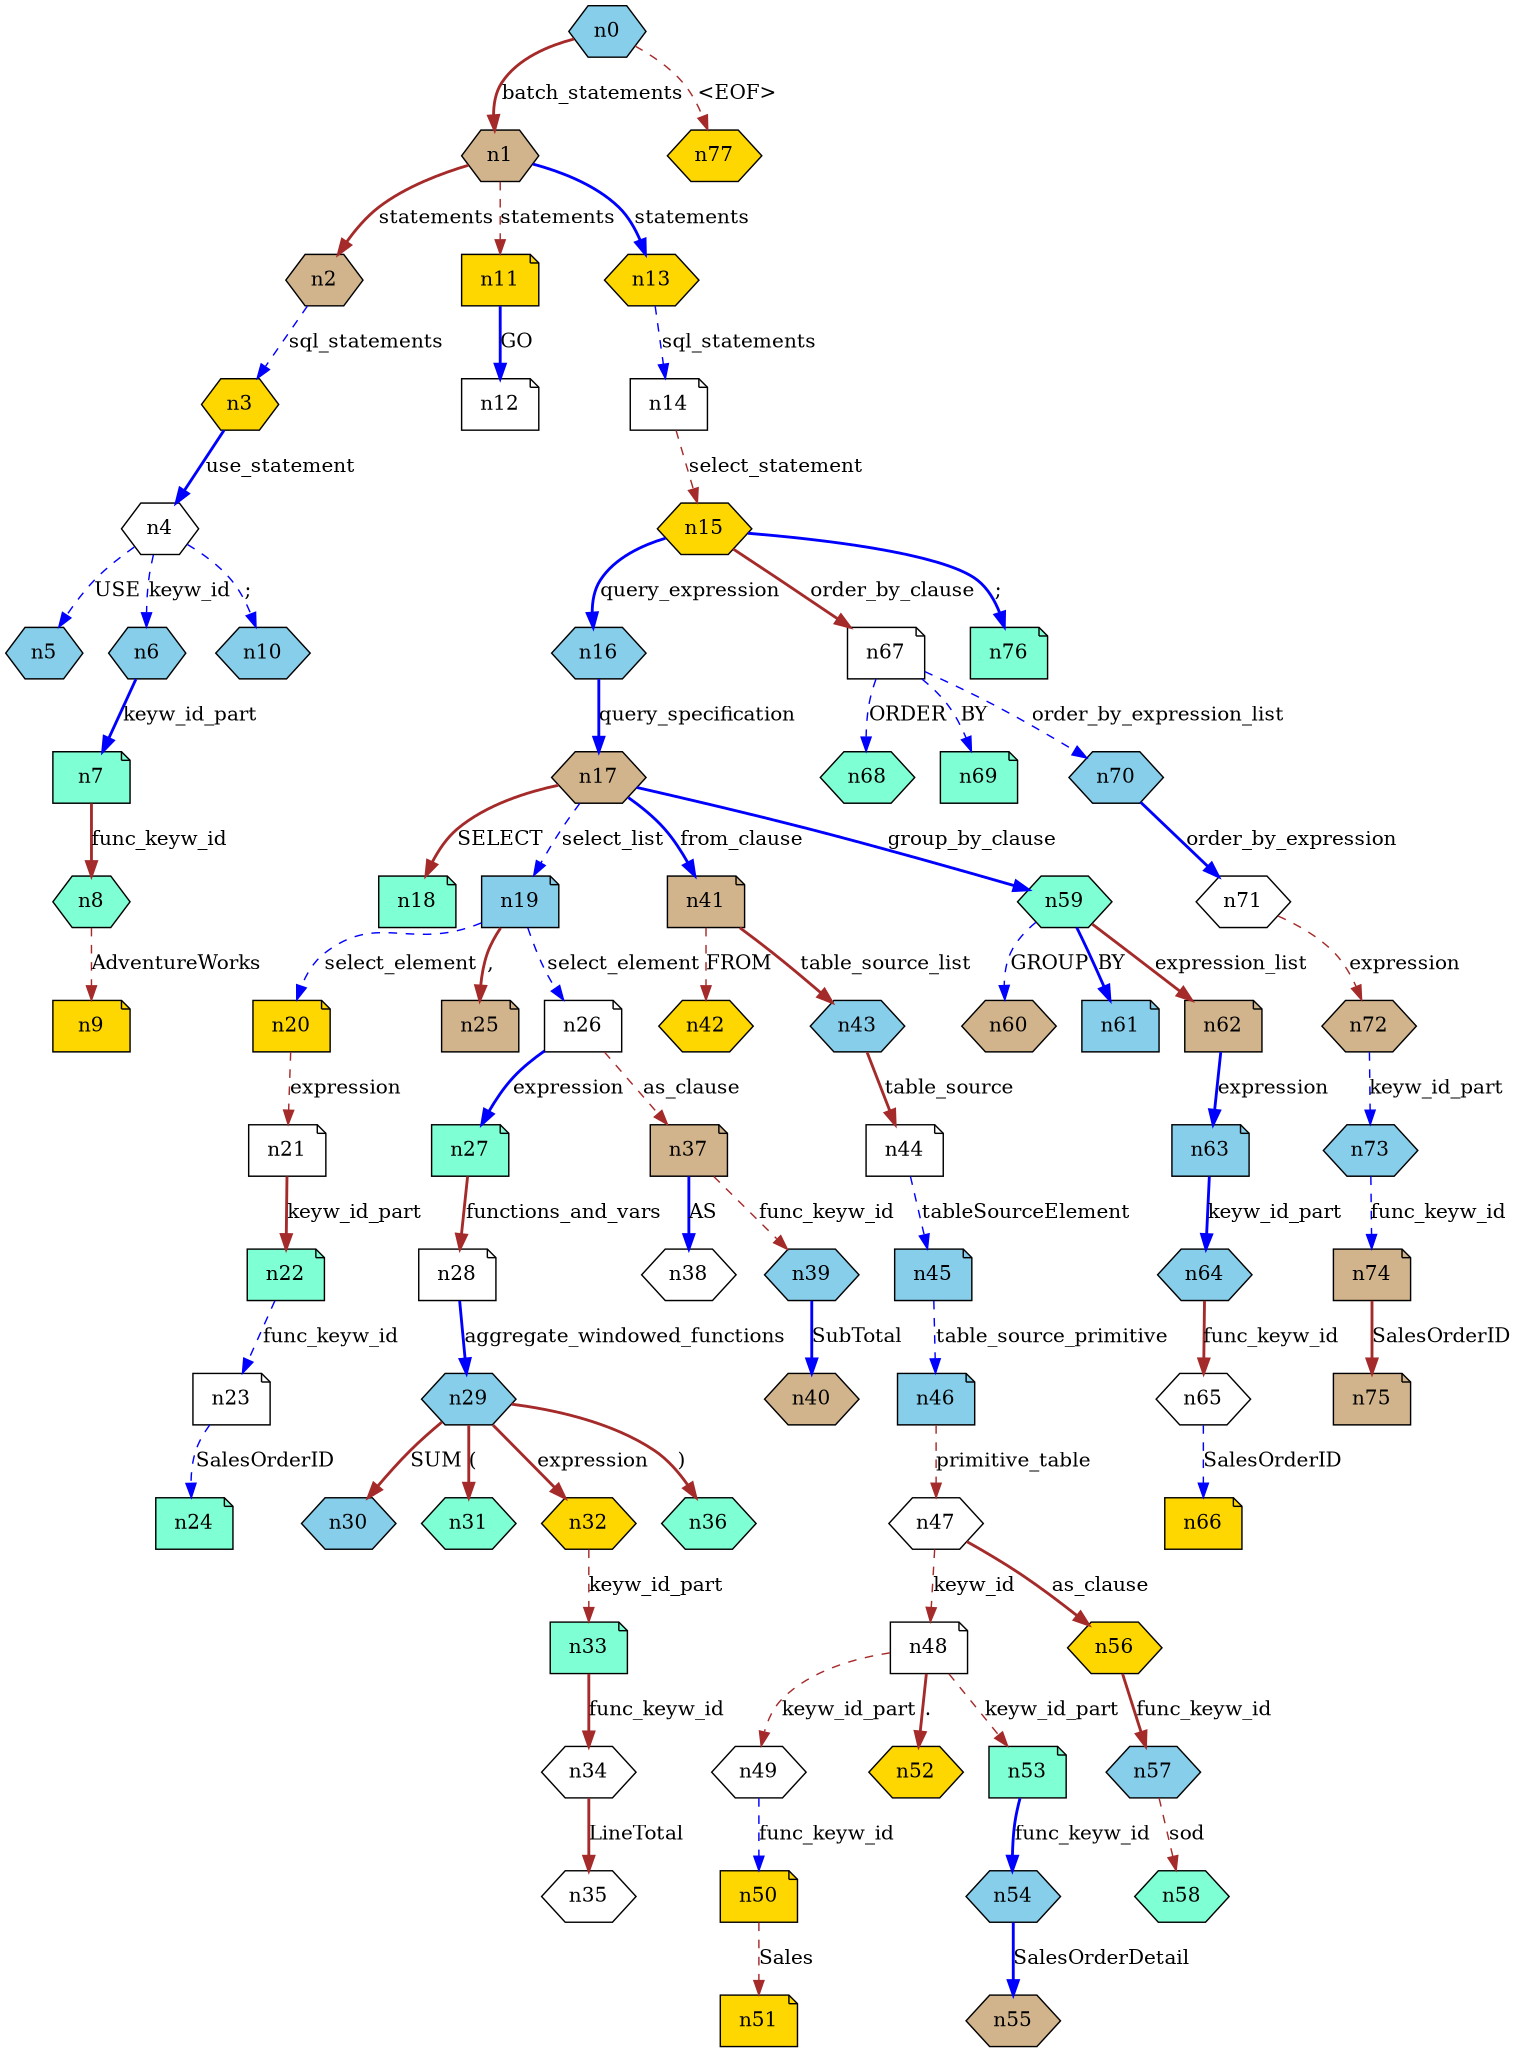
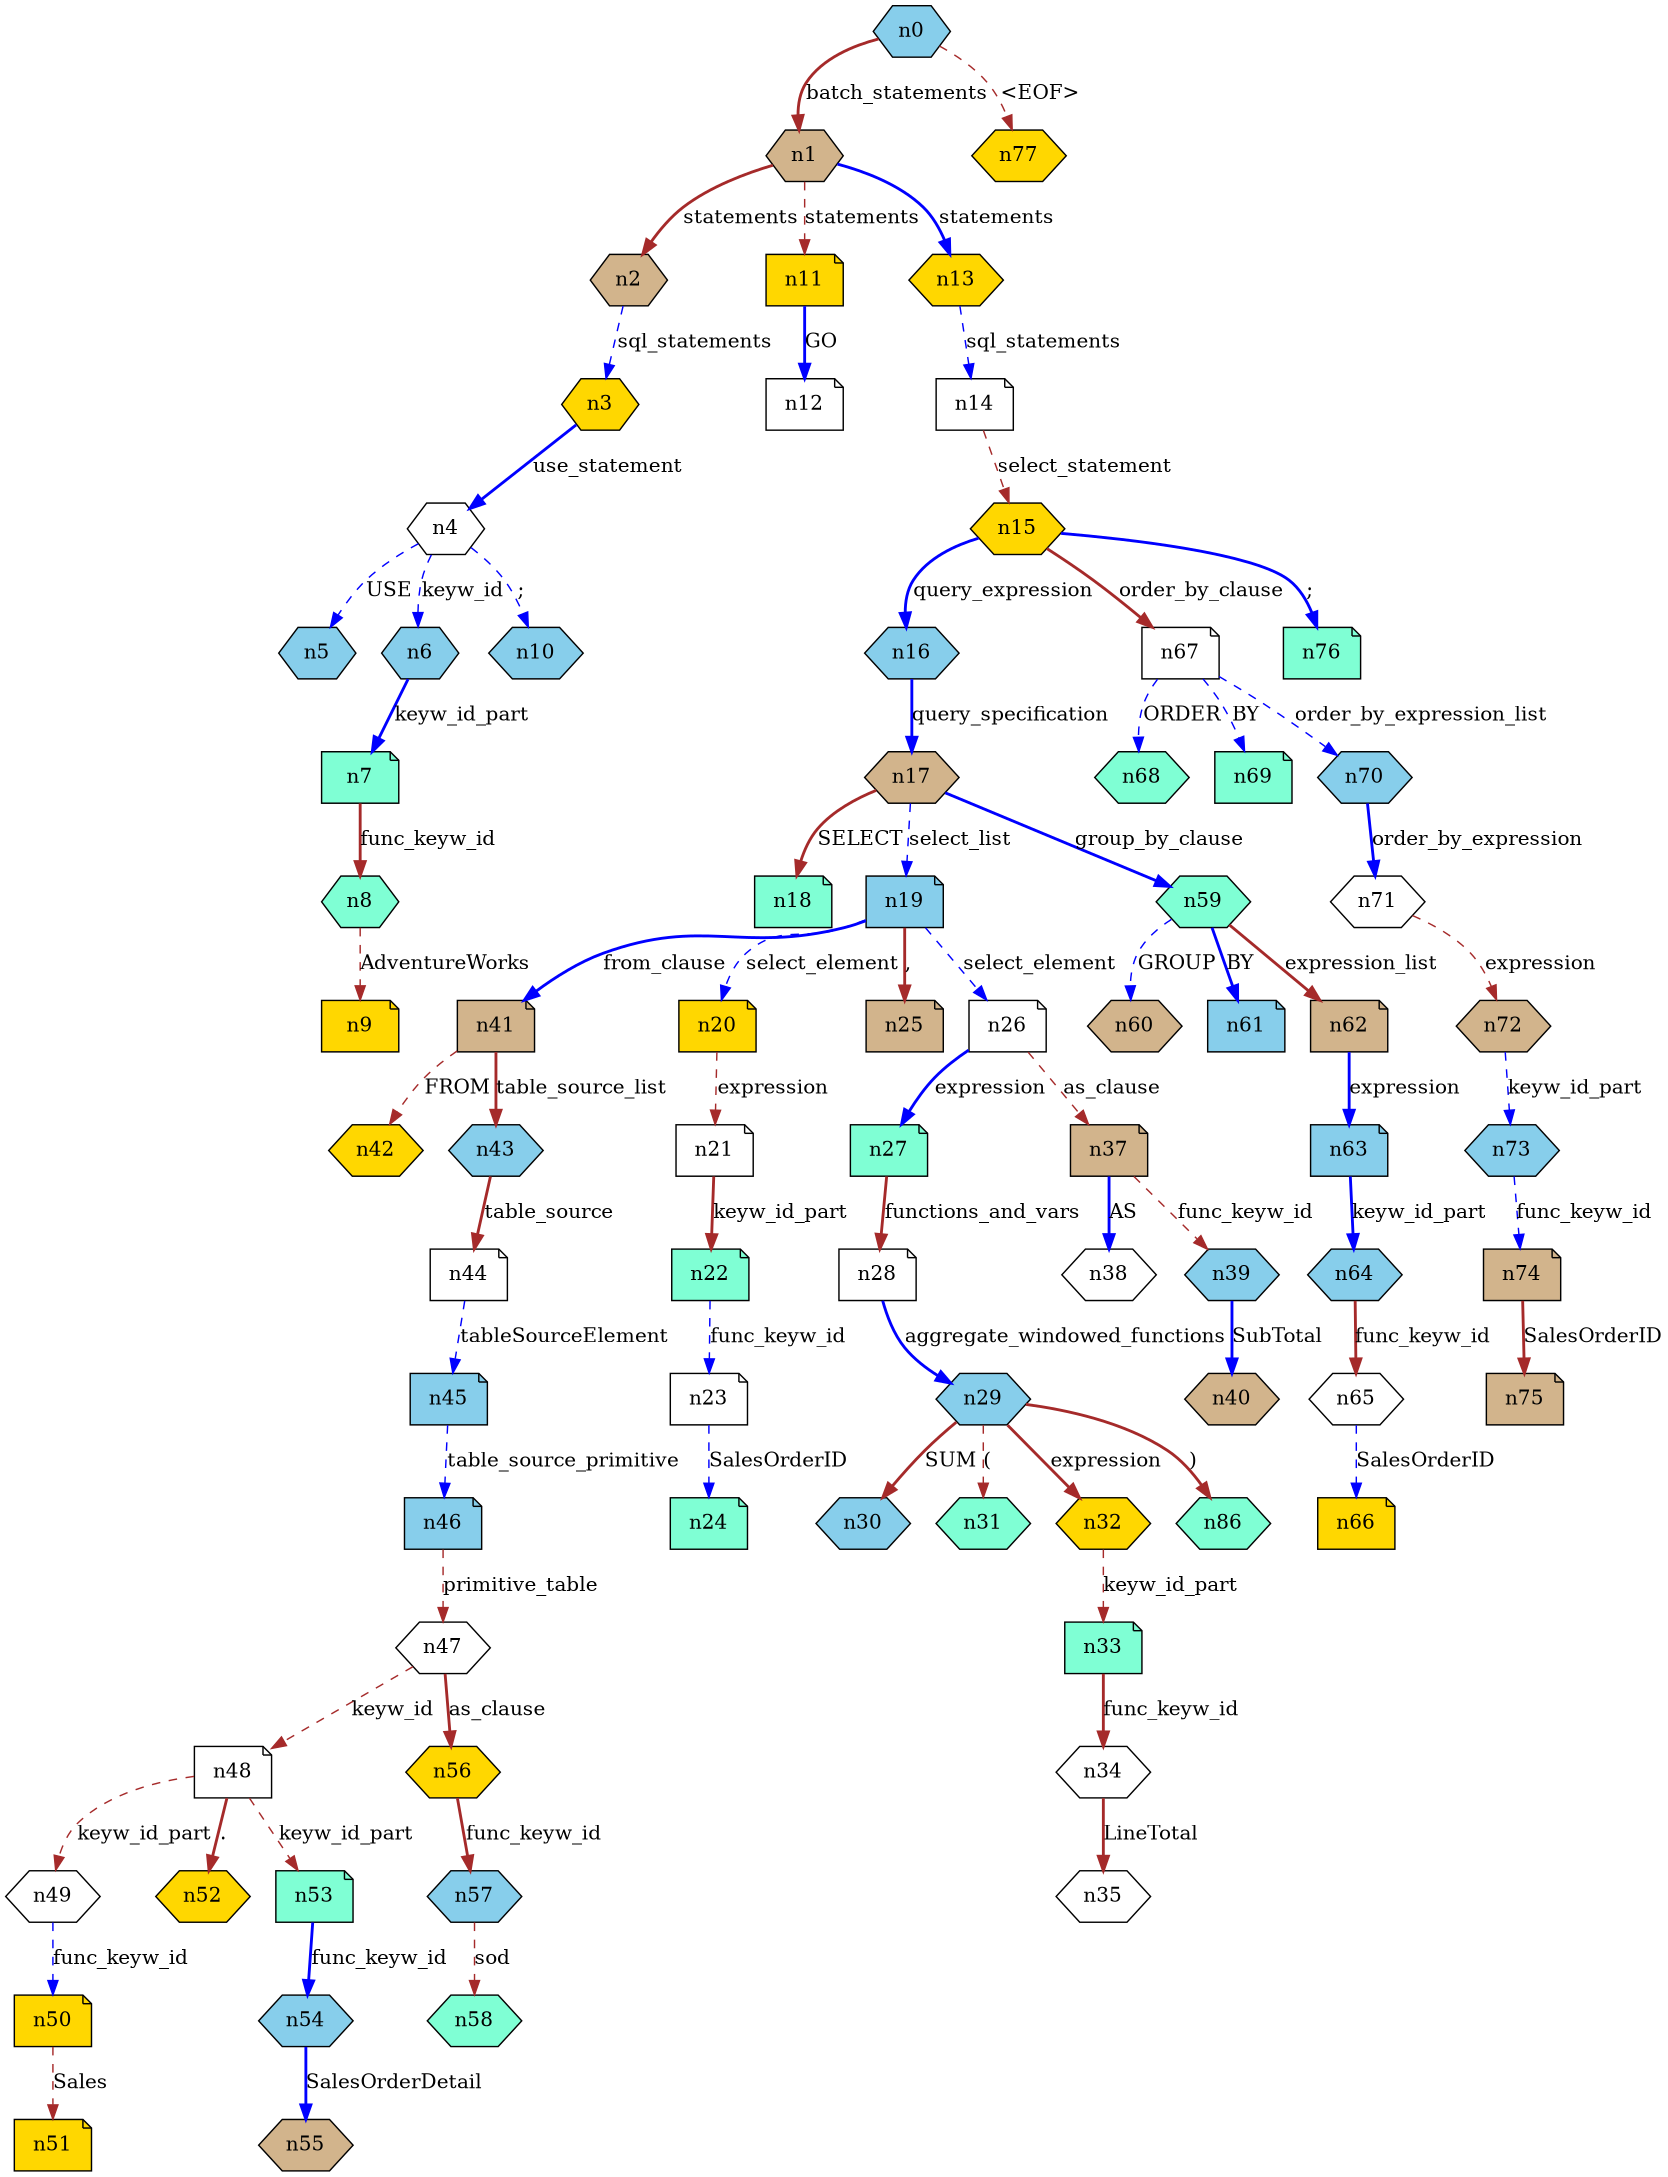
(662, 826) -> (696, 936)
(469, 1454) -> (983, 1454)
(709, 1523) -> (1223, 1523)
